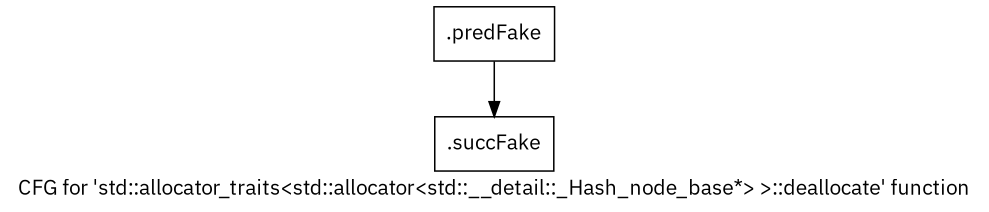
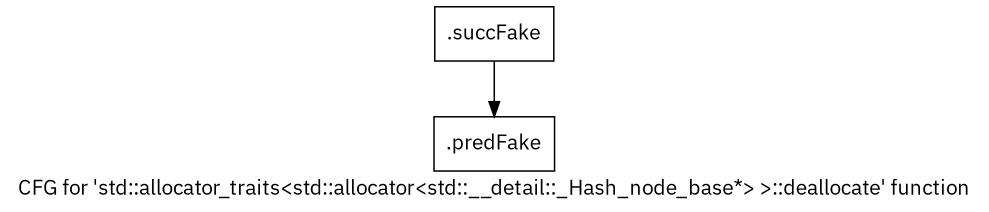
(494, 81) -> (494, 81)
